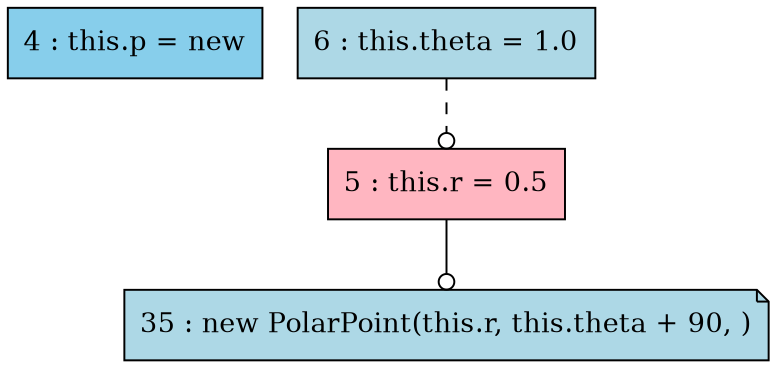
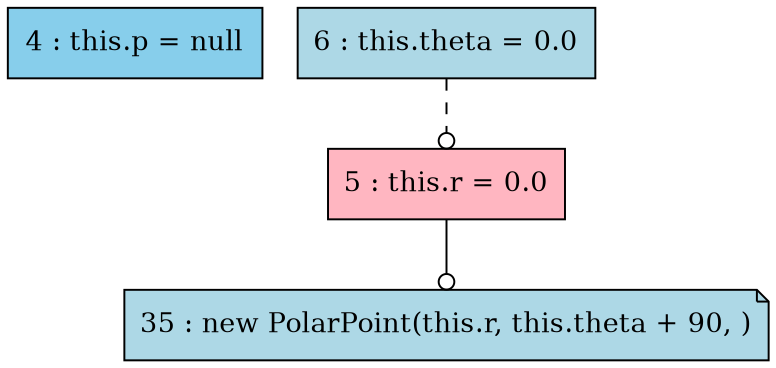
(135, 43) -> (135, 43)
(446, 43) -> (446, 43)
(446, 184) -> (446, 184)
